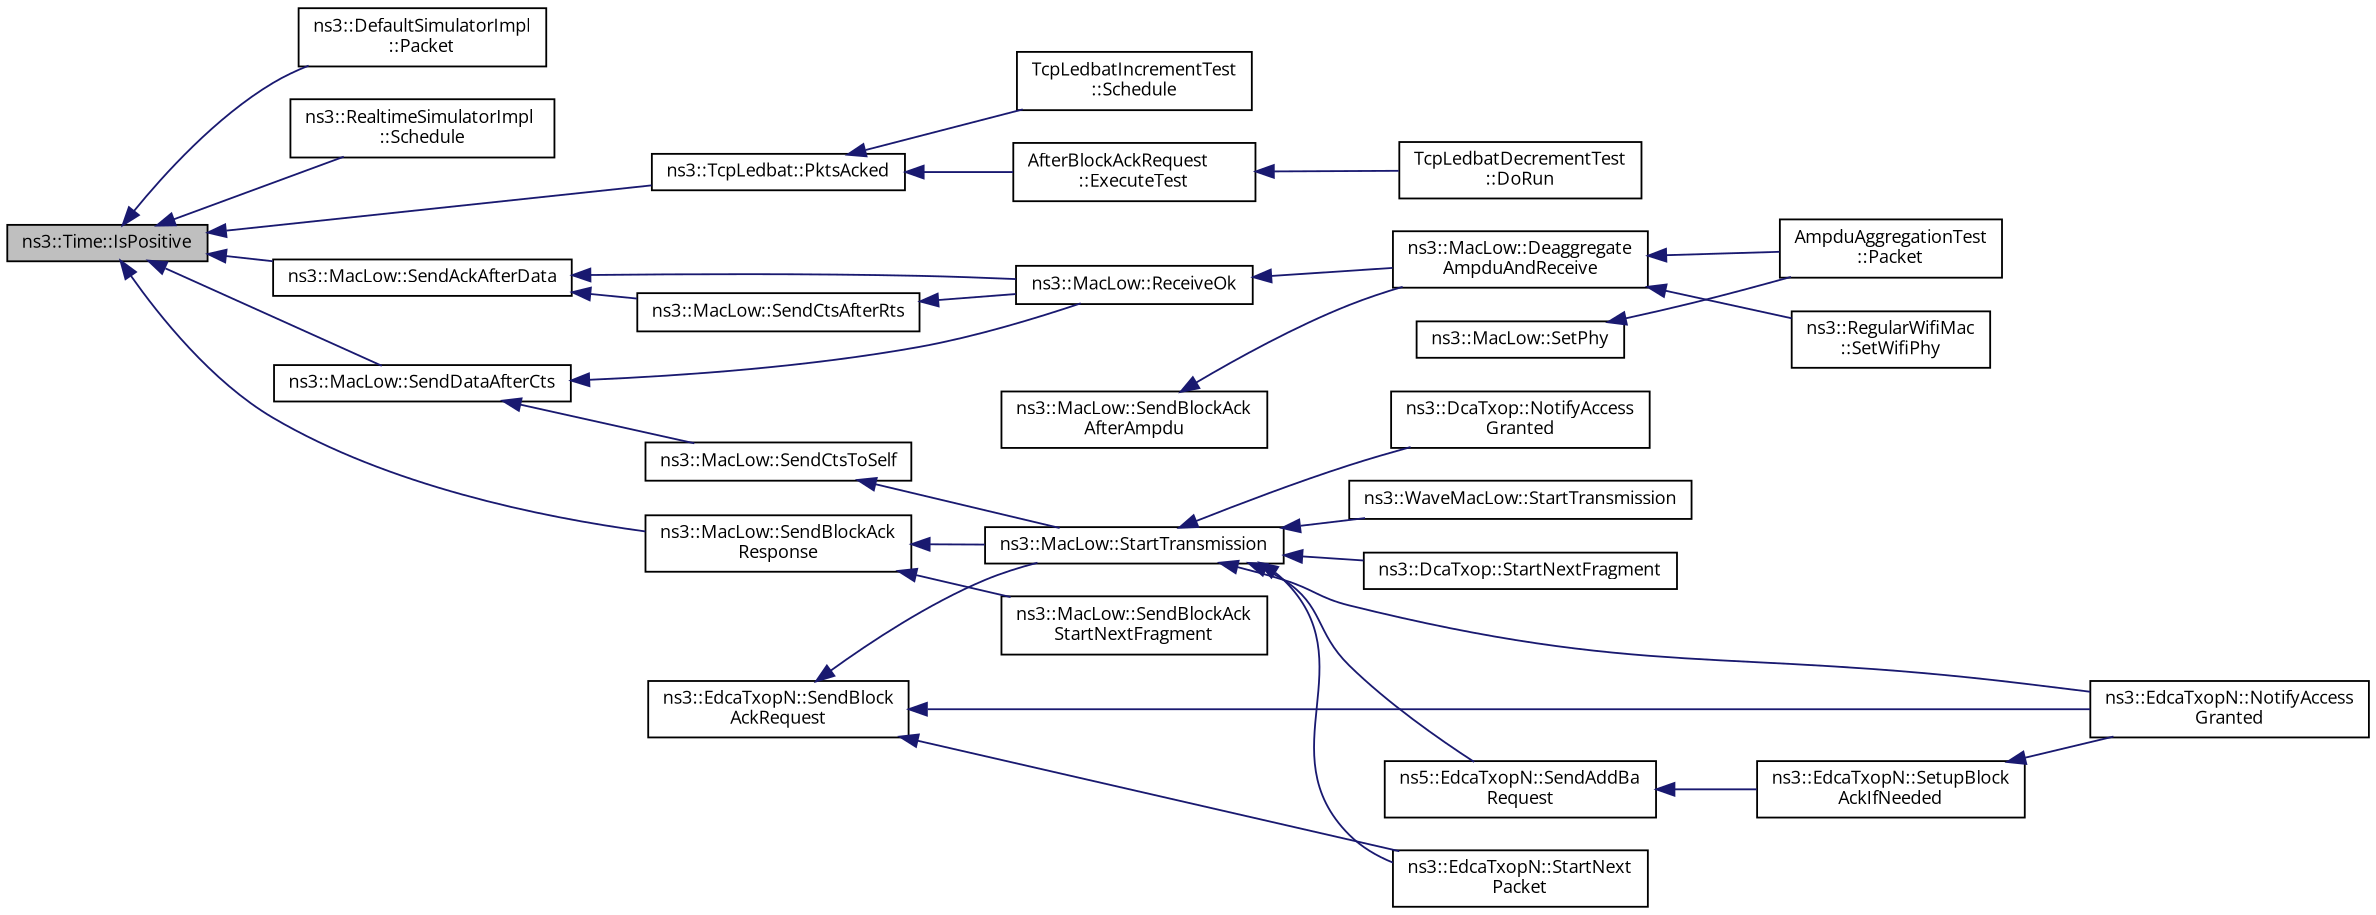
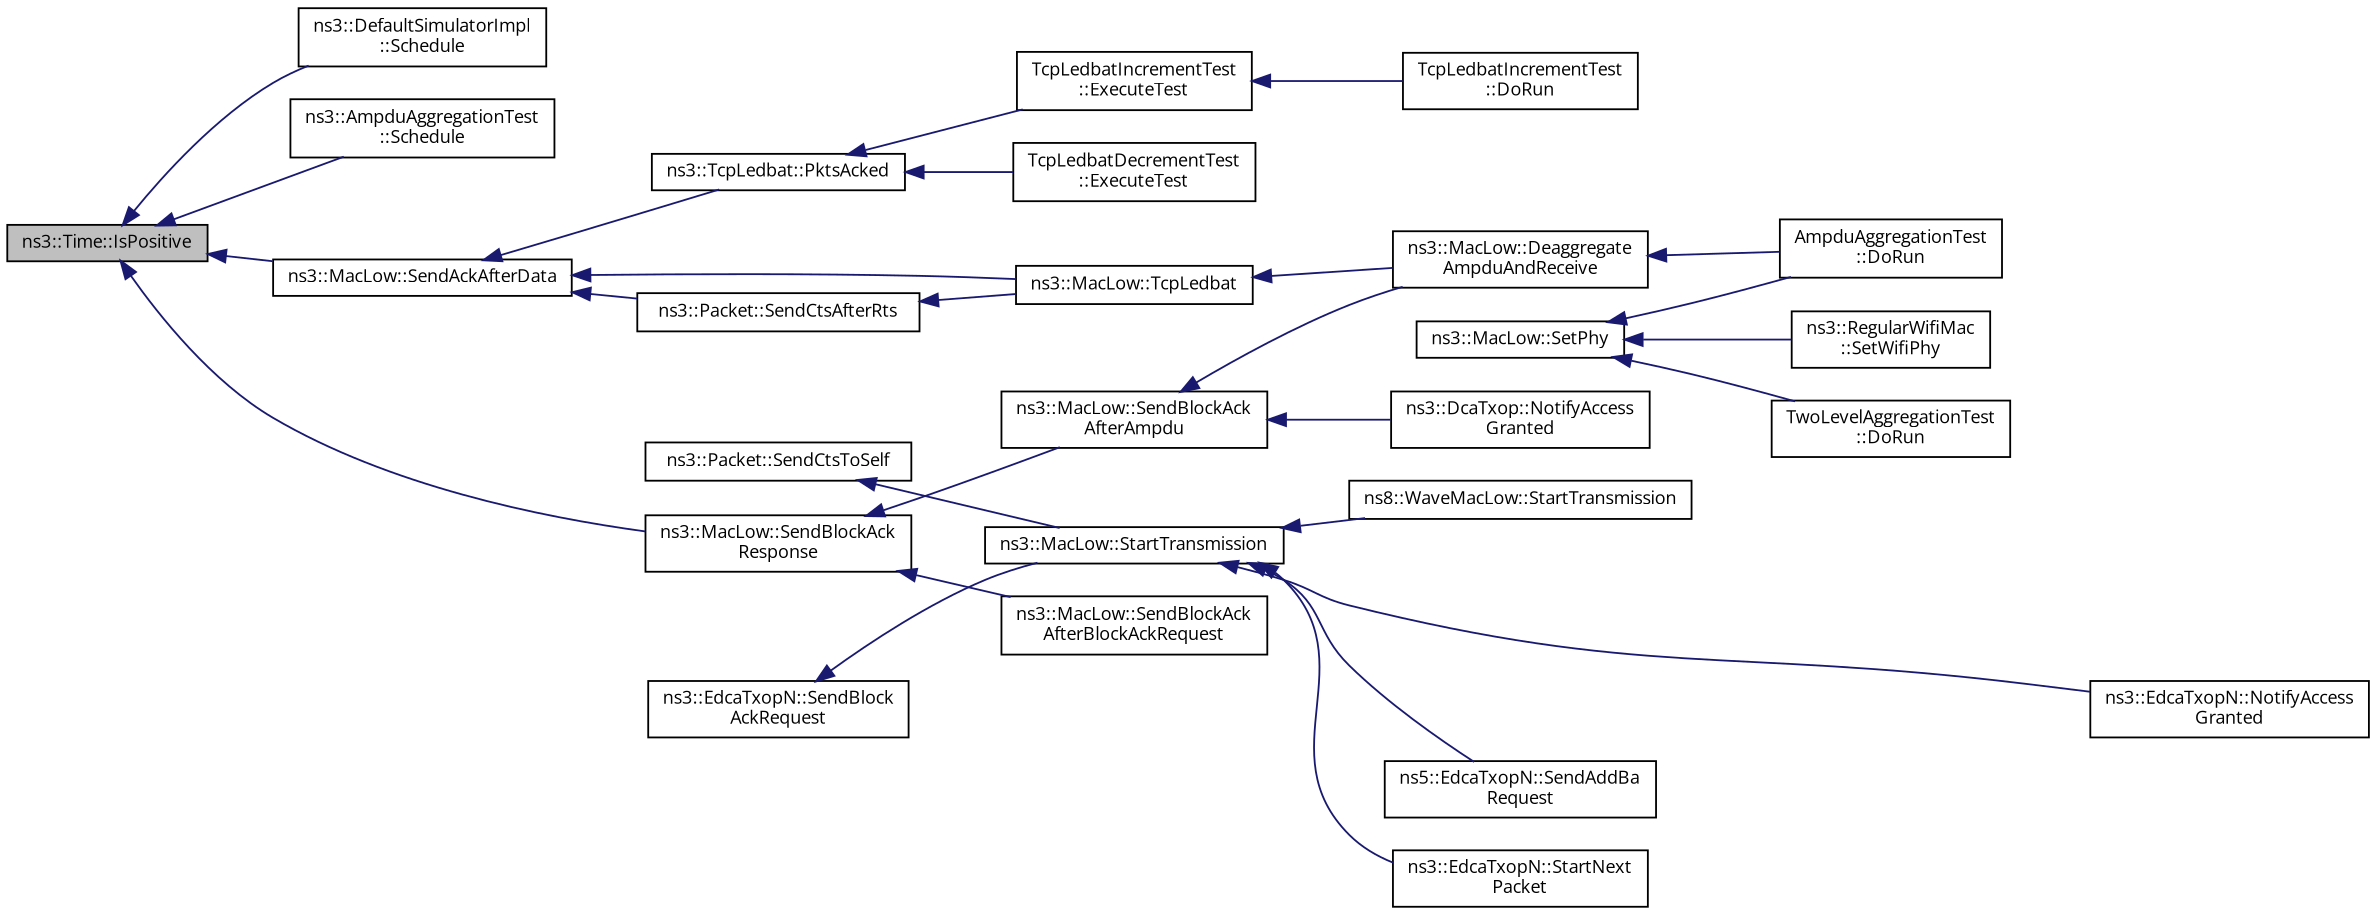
(422, 37) -> (422, 37)
(1134, 81) -> (1134, 81)
none -> (1520, 81)
(422, 128) -> (422, 128)
(1520, 170) -> none
(1134, 172) -> (1134, 172)
(439, 208) -> (610, 222)
(1891, 249) -> (1891, 249)
(1134, 285) -> (1134, 285)
(1732, 305) -> (1717, 340)
(778, 312) -> (778, 312)
(422, 383) -> none
none -> (1891, 429)
(778, 462) -> (778, 462)
(1302, 481) -> (1338, 420)
(1520, 500) -> (1520, 500)
(957, 544) -> (972, 479)
(1520, 571) -> none
(1134, 625) -> (1134, 625)
(1509, 709) -> none
(1891, 789) -> none
(1159, 796) -> none
